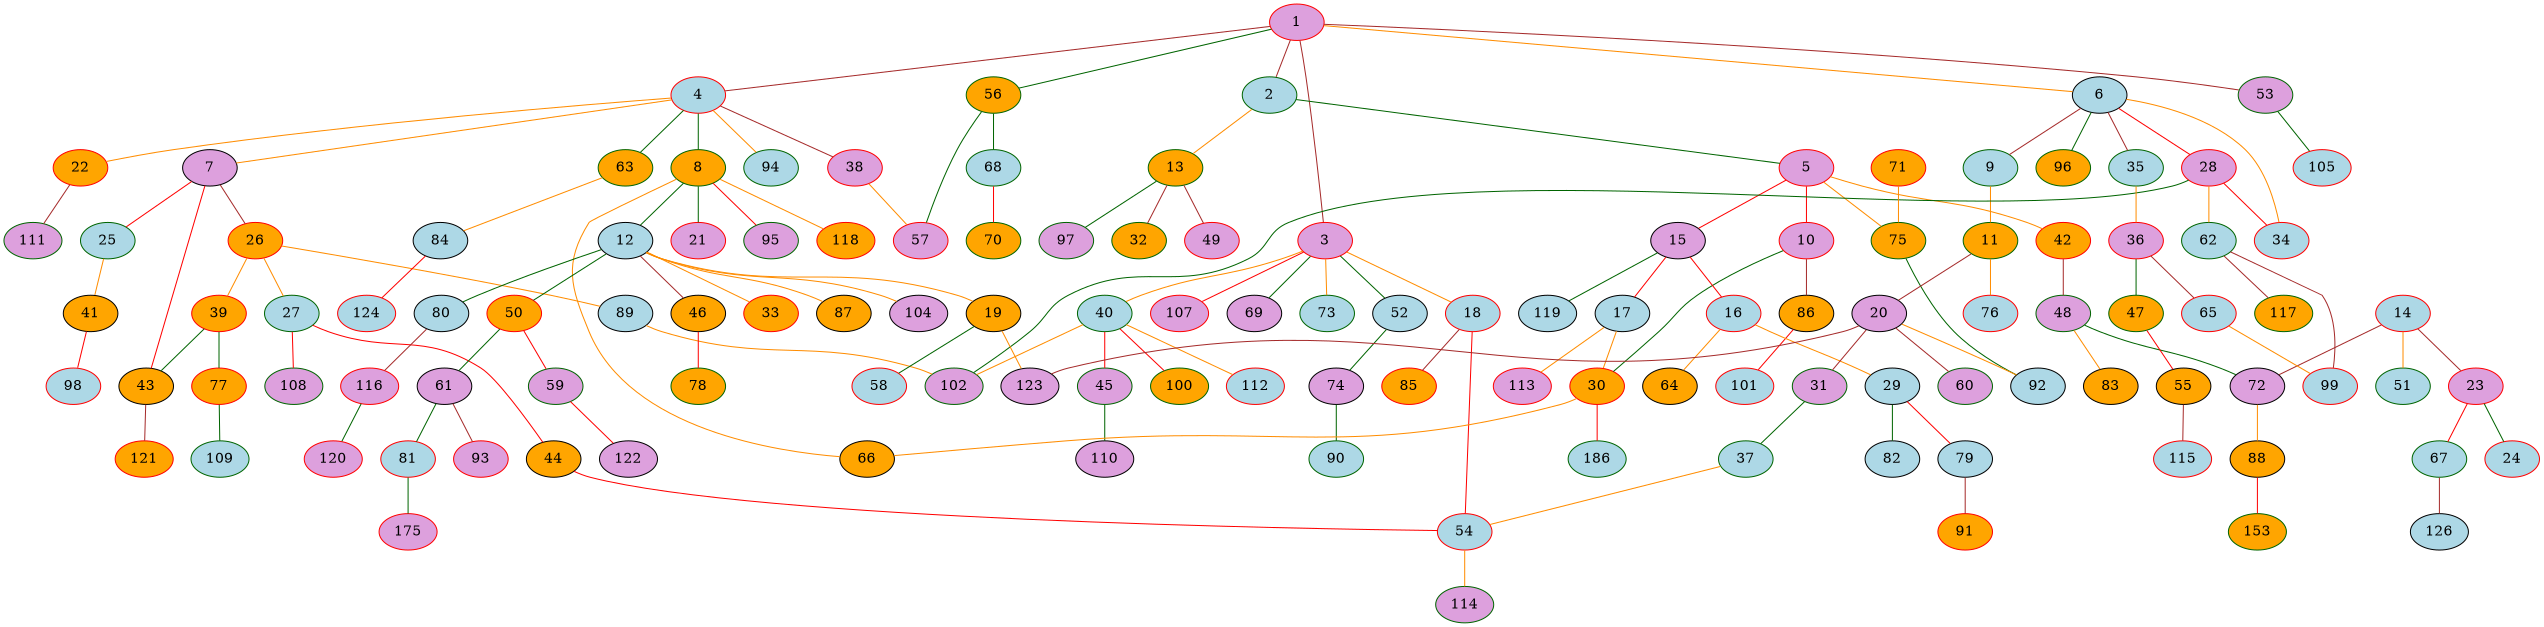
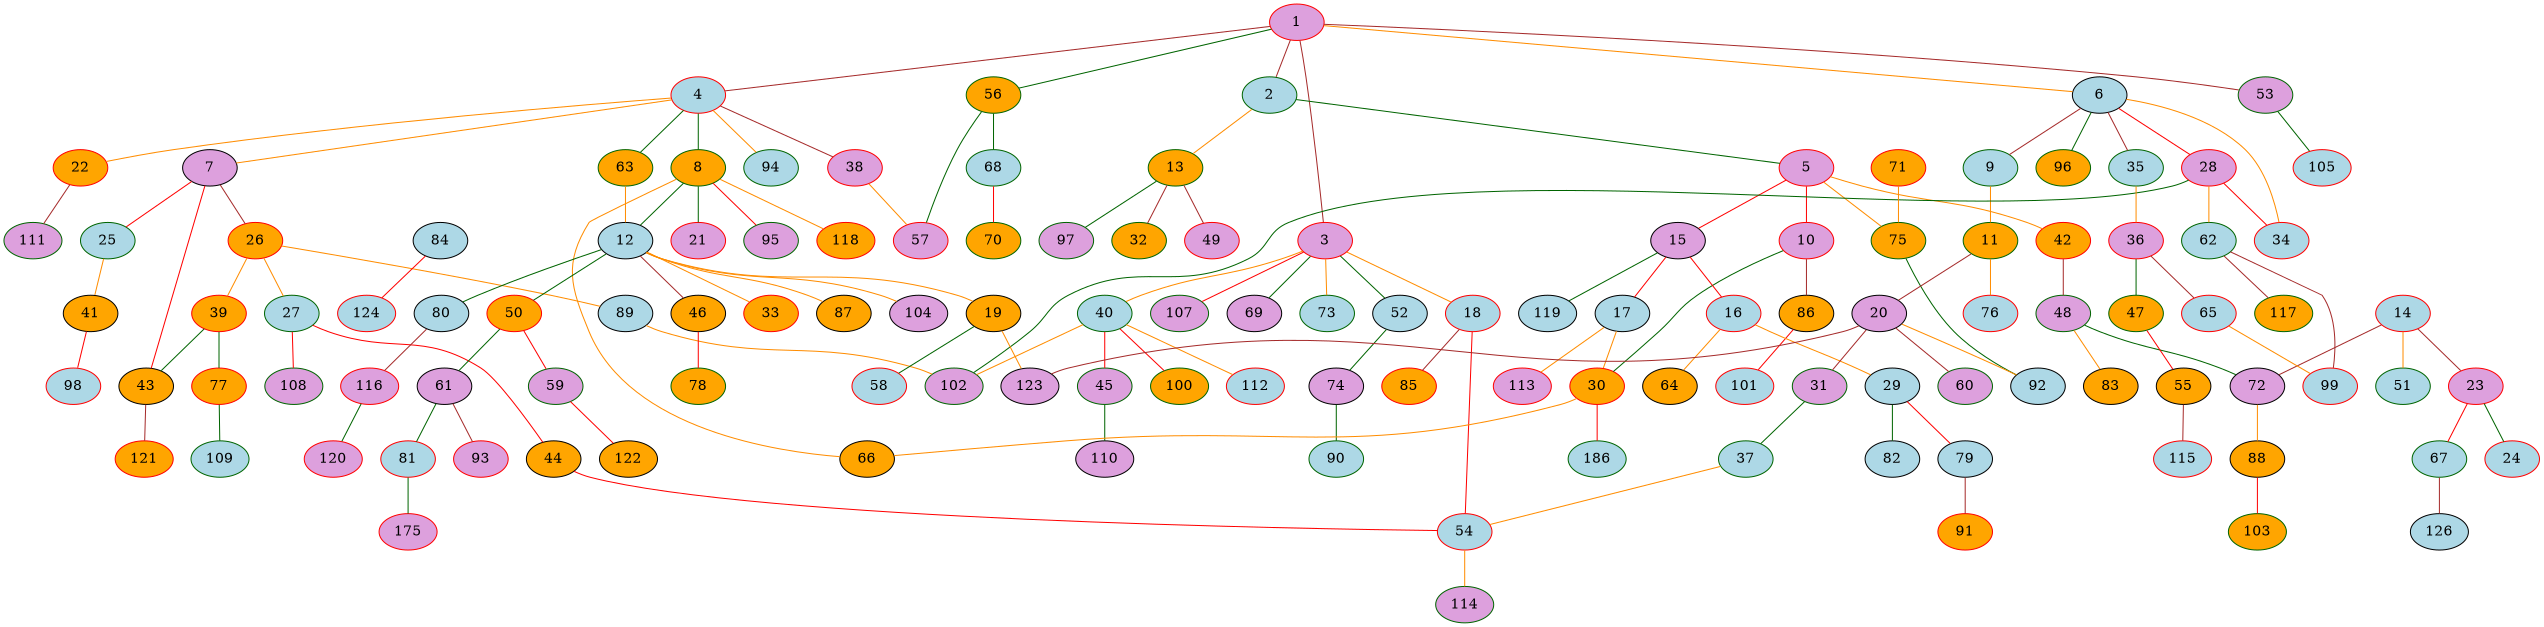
(533, 204) -> (625, 211)
(1180, 313) -> (1180, 313)
(629, 459) -> (629, 459)
(2257, 532) -> (2257, 532)
